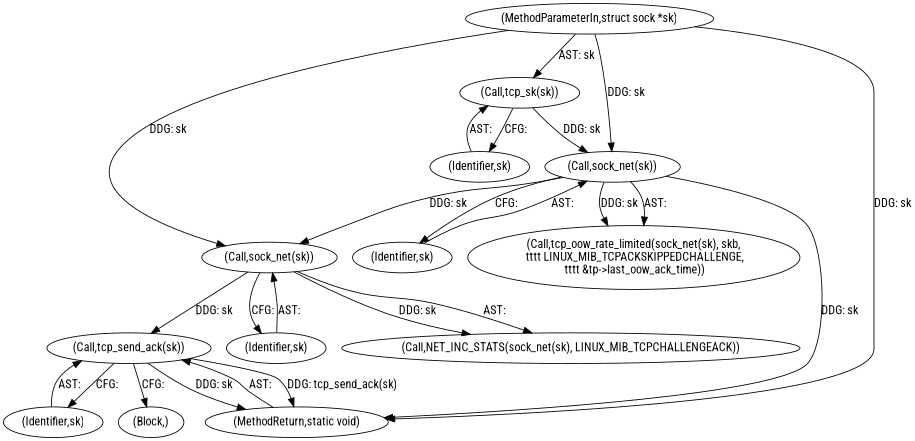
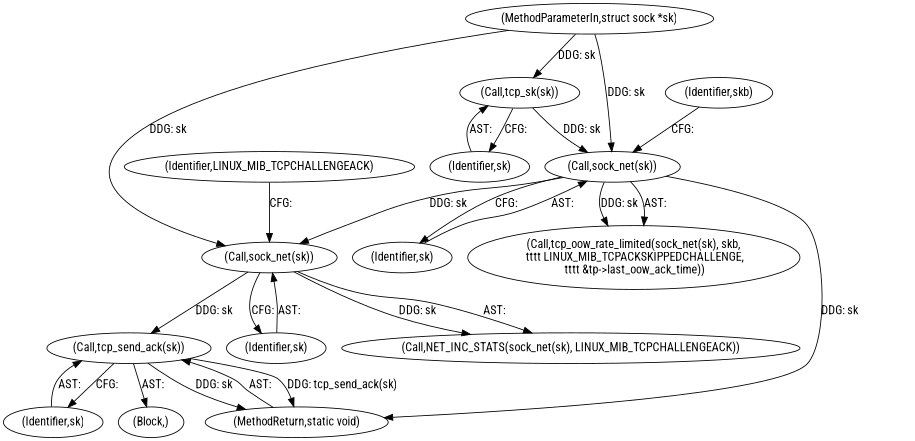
(577, 56) -> (577, 56)
none -> (719, 93)
none -> (269, 167)
(863, 362) -> none
(155, 385) -> (155, 385)
